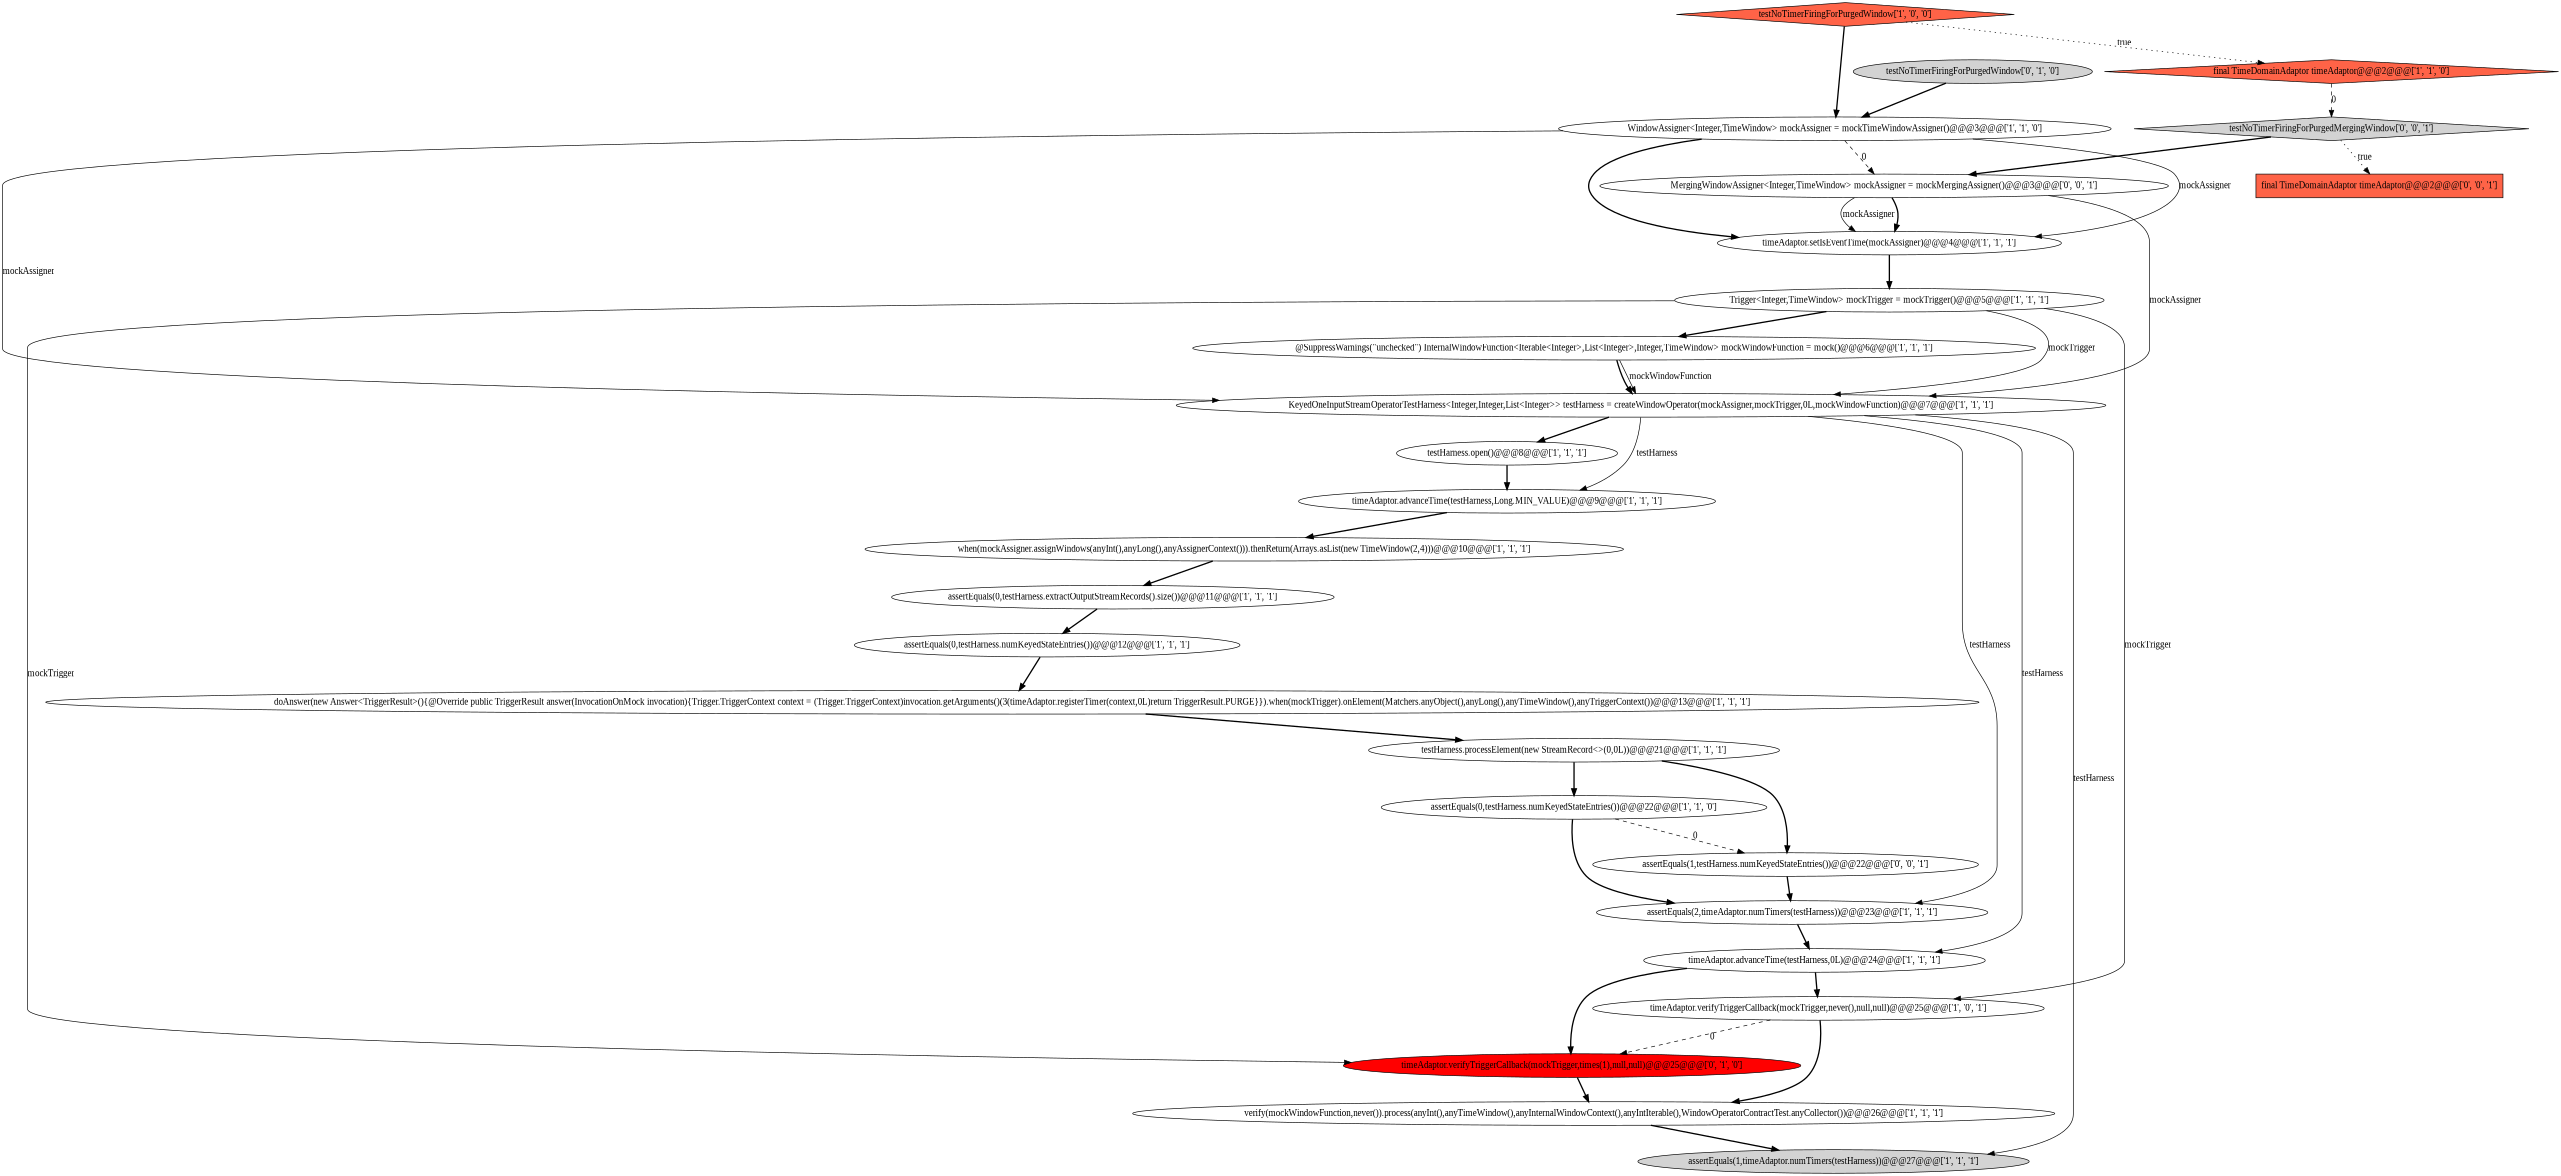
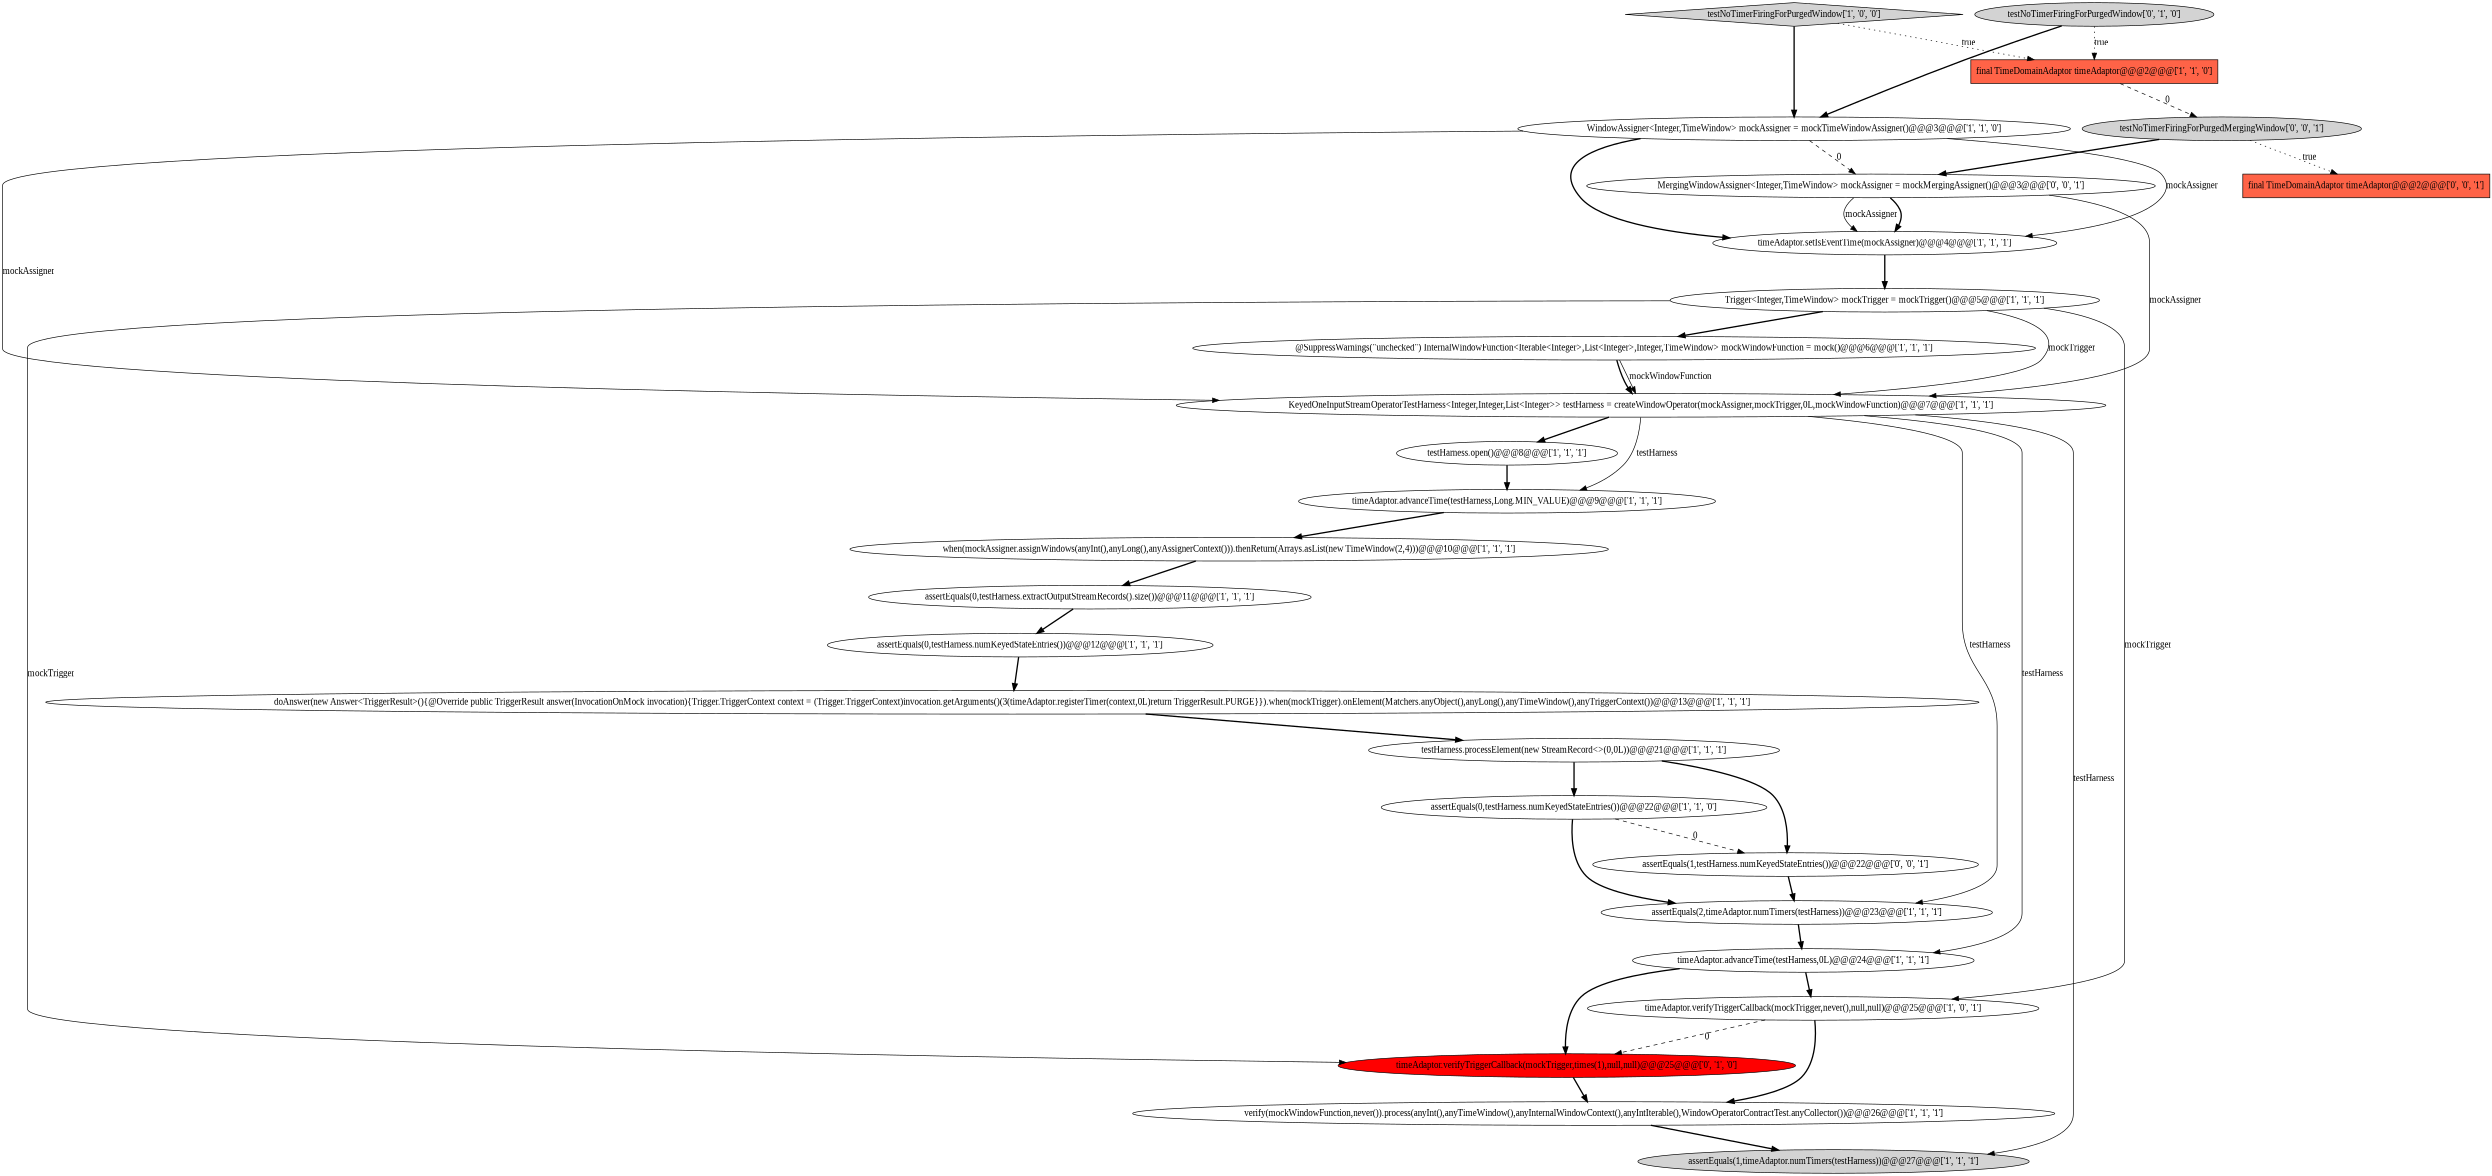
(1845, 14) -> (1794, 14)
none -> (2094, 40)
(2331, 72) -> (2094, 72)
(2331, 129) -> (2222, 129)
